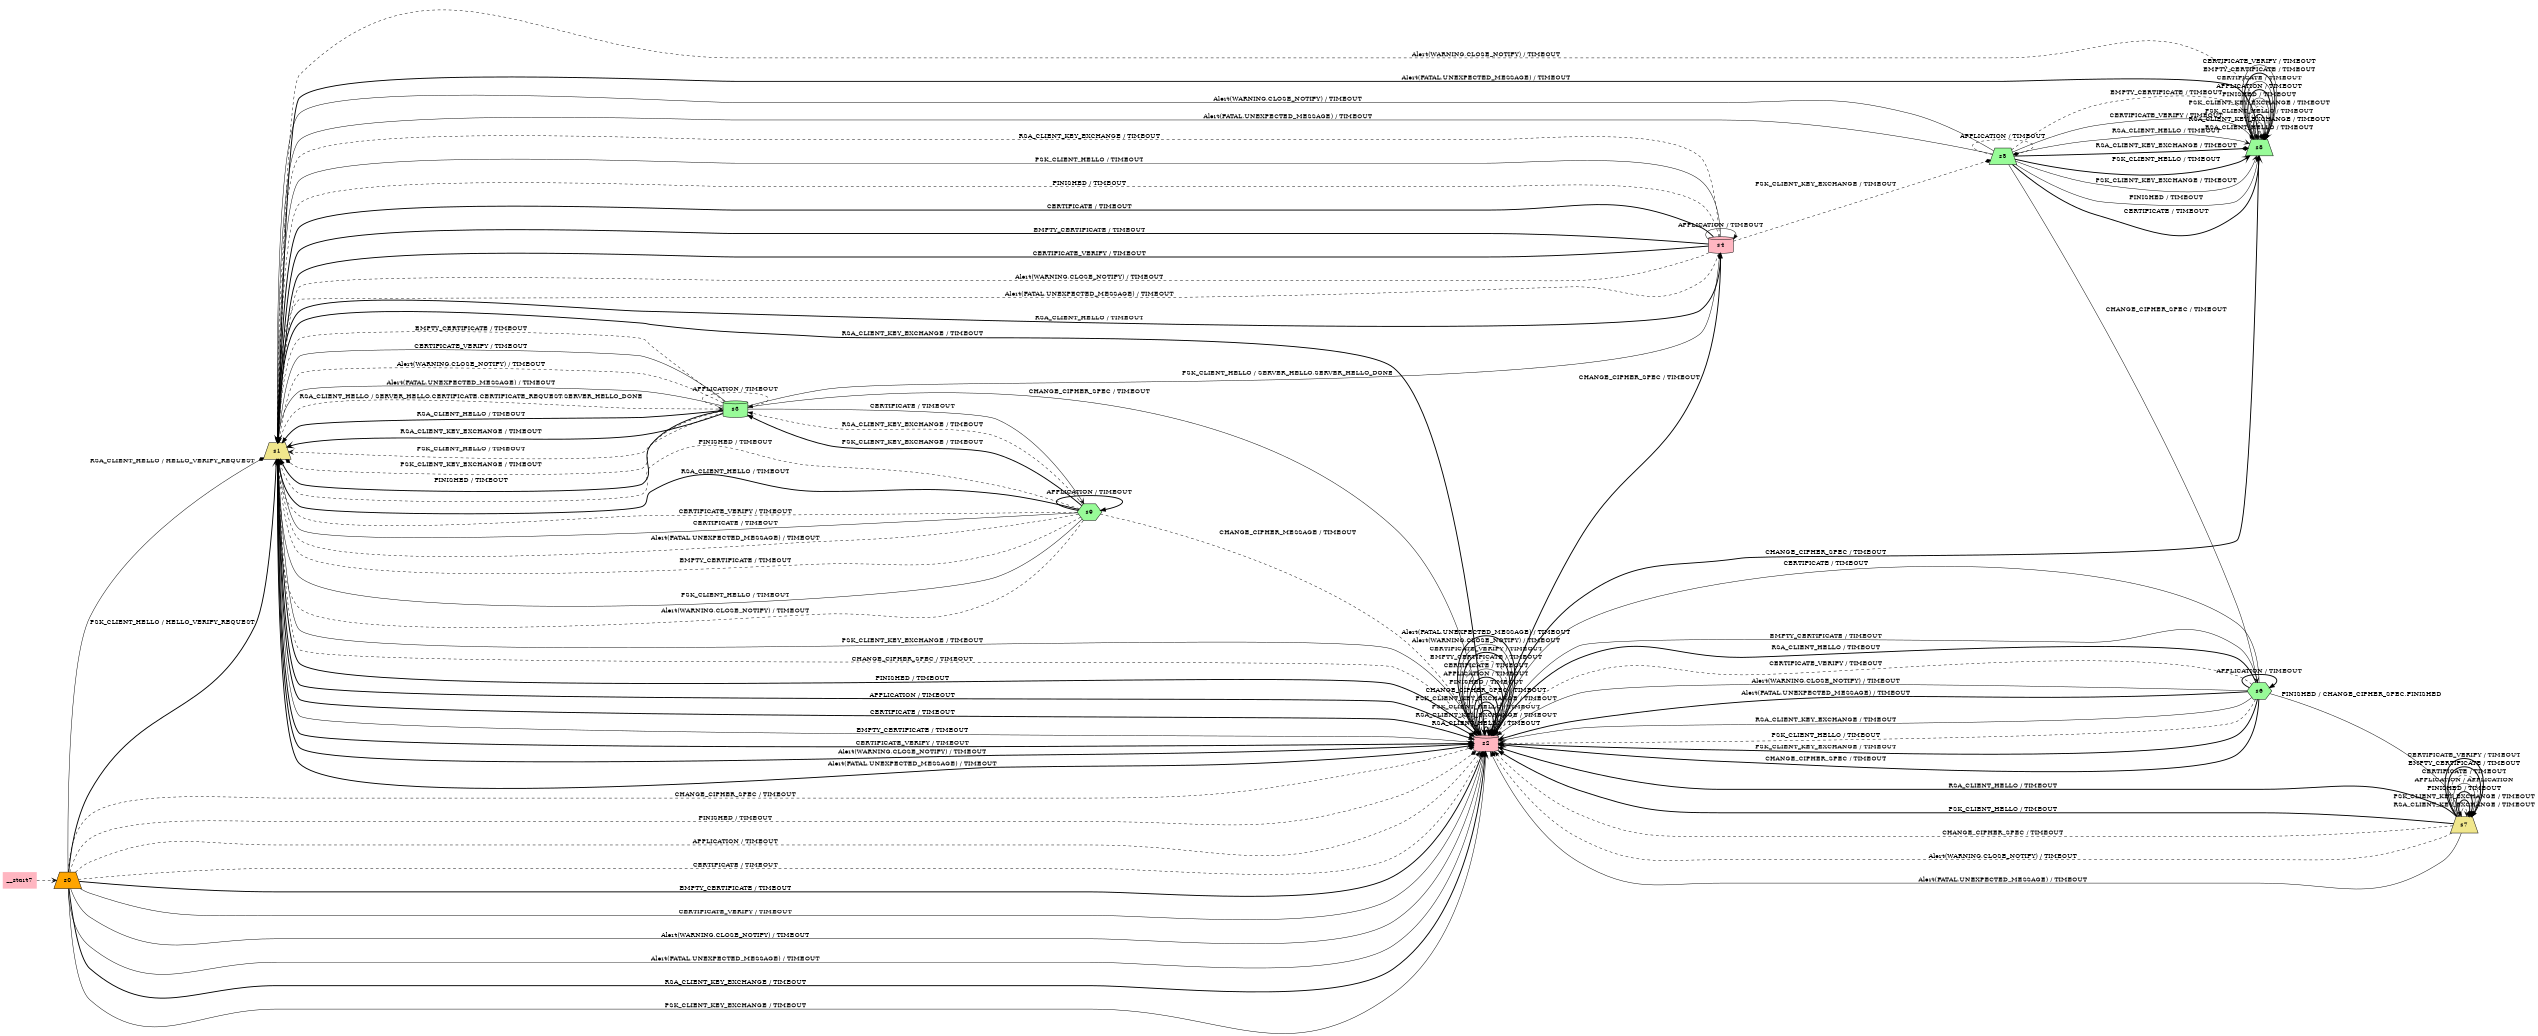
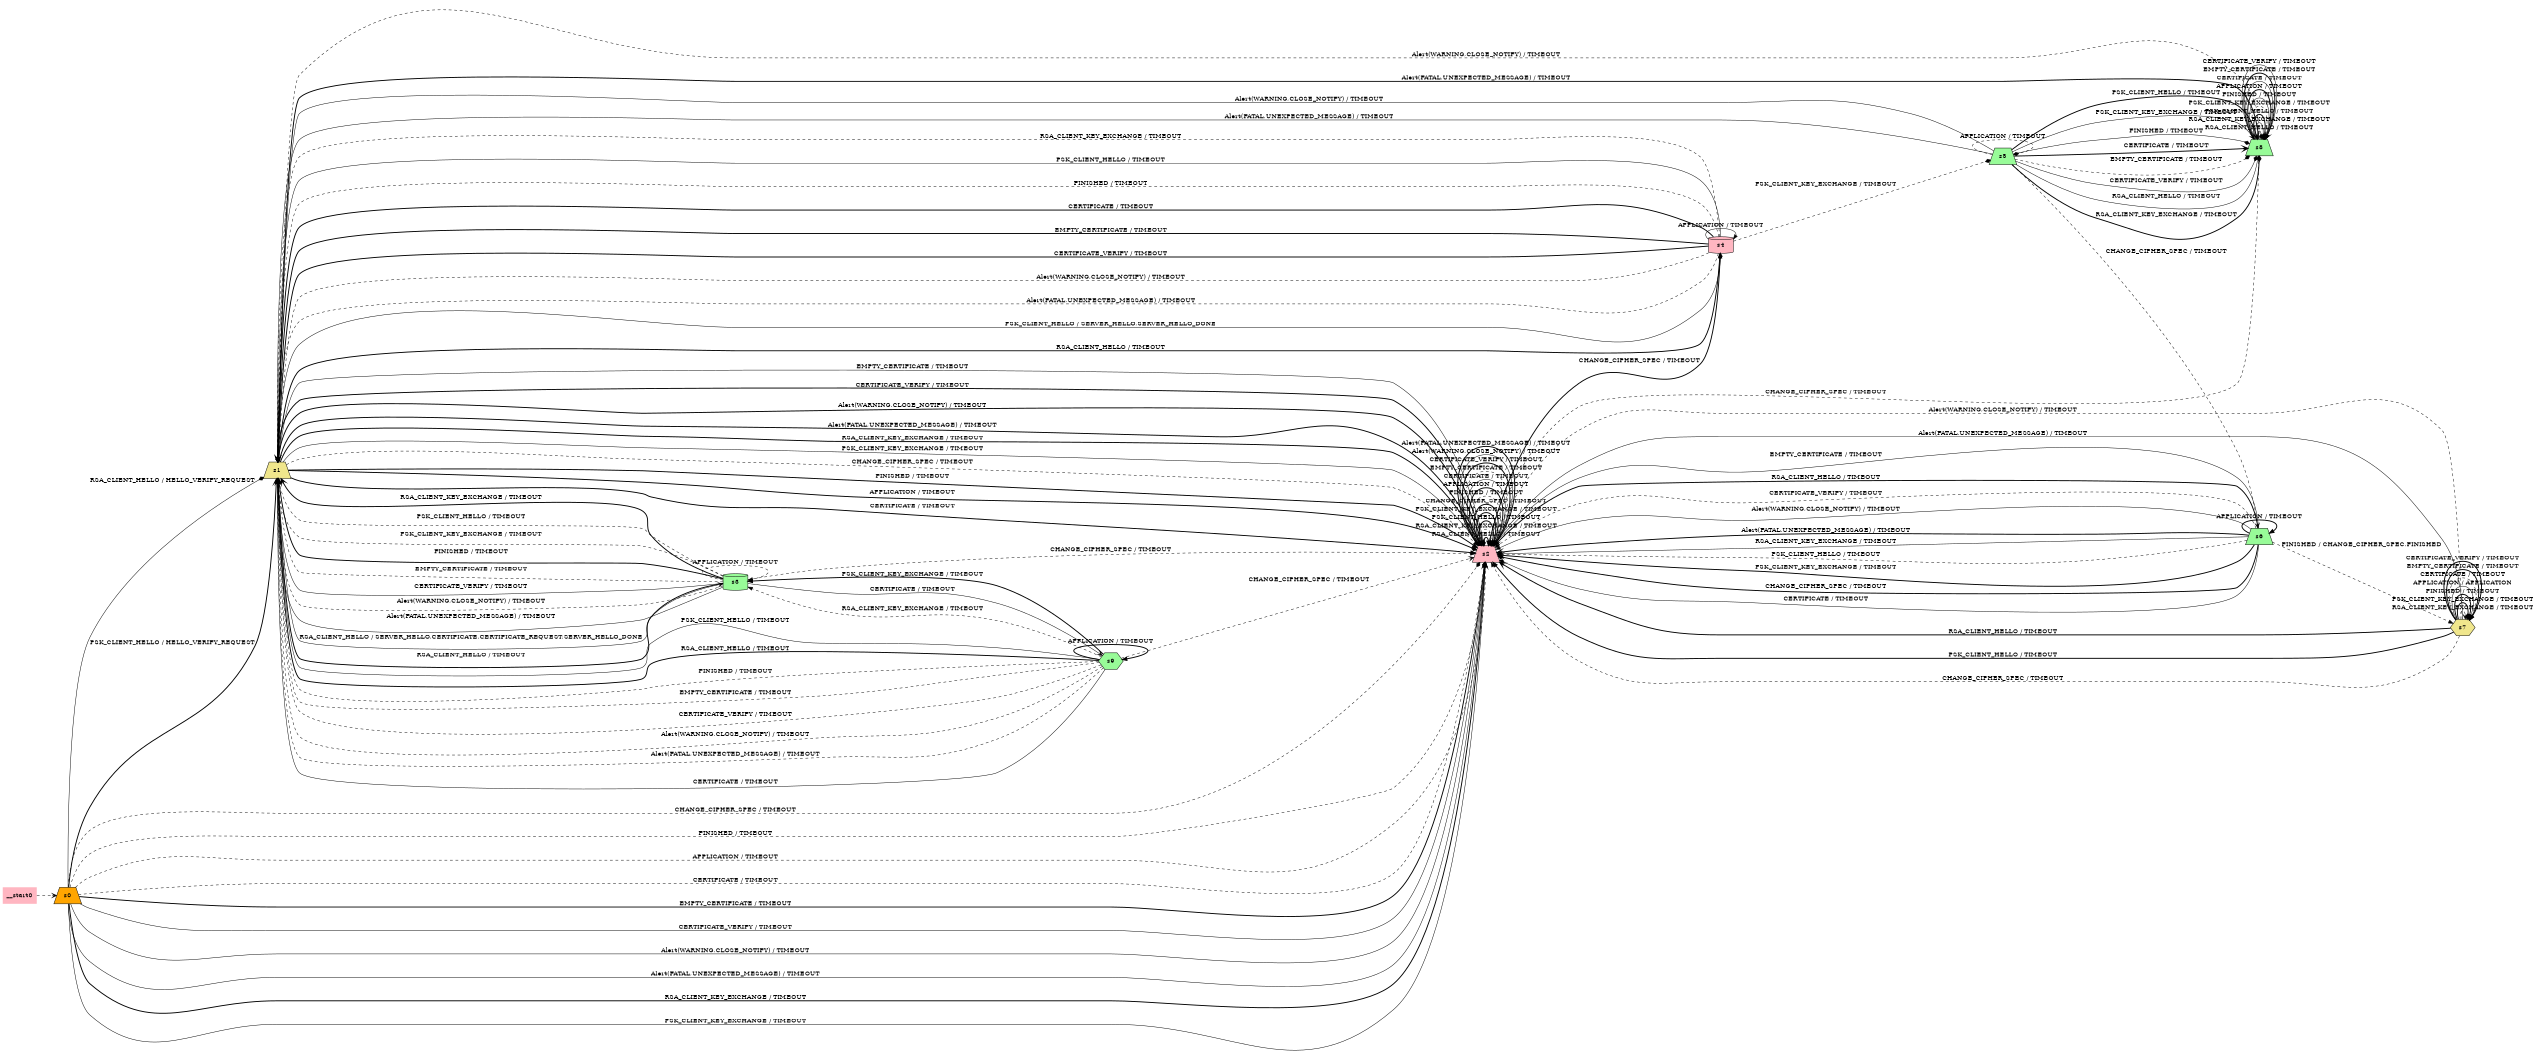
(1265, 380) -> (969, 327)
(488, 402) -> (440, 649)
(2150, 414) -> (2159, 329)
(1195, 425) -> (1109, 555)
(1288, 533) -> (1309, 579)
(2017, 554) -> (1941, 401)
(2259, 691) -> (2259, 536)
(2376, 736) -> (2361, 582)
(1486, 743) -> (1486, 554)
(2464, 825) -> (2463, 628)
(20, 880) -> (20, 896)
